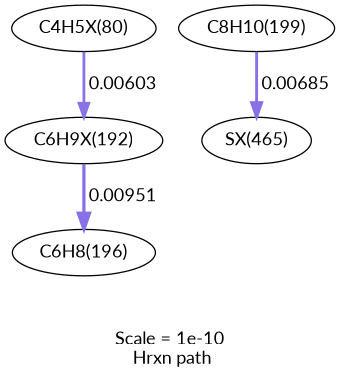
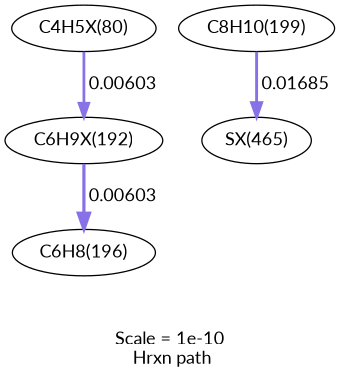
(293, 84) -> (293, 84)
(121, 197) -> (121, 197)
